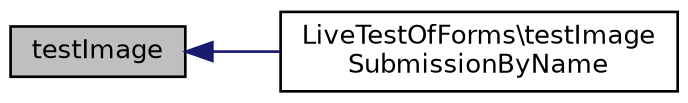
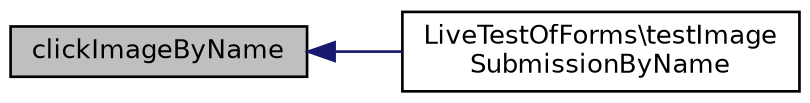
(98, 52) -> (159, 52)
